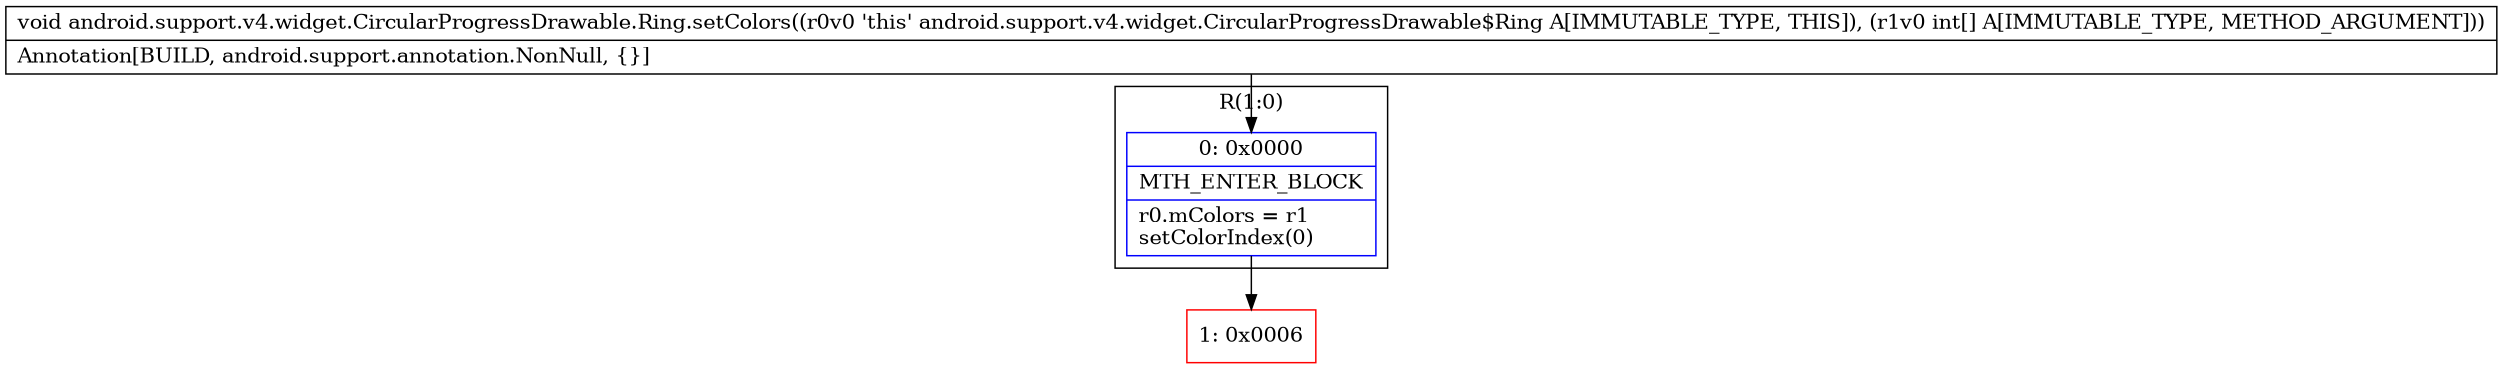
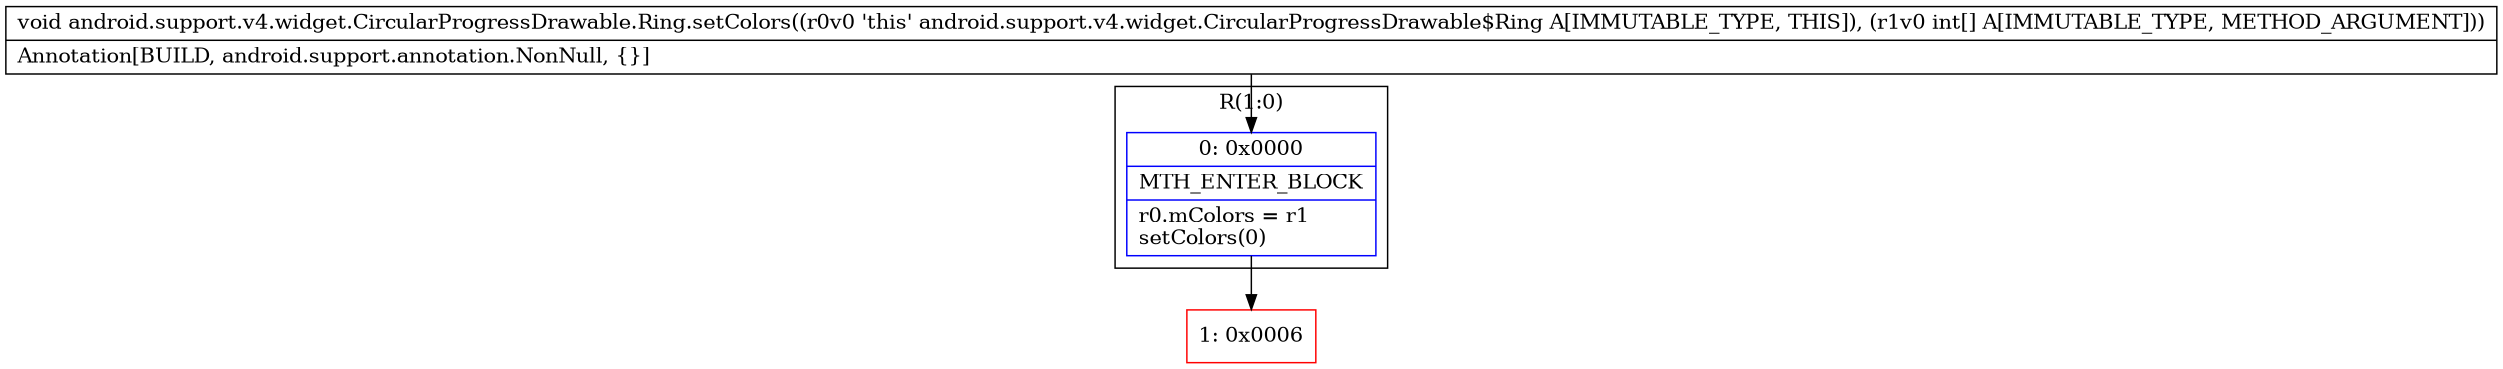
(1226, 238) -> (1203, 238)
